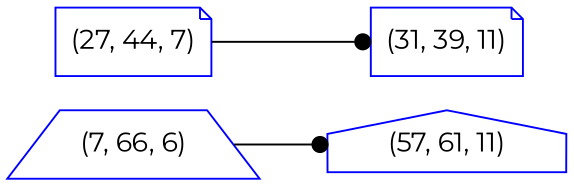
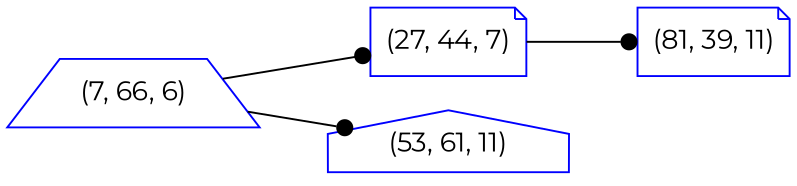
(447, 42) -> (714, 42)
none -> (289, 68)
(447, 145) -> (448, 145)
